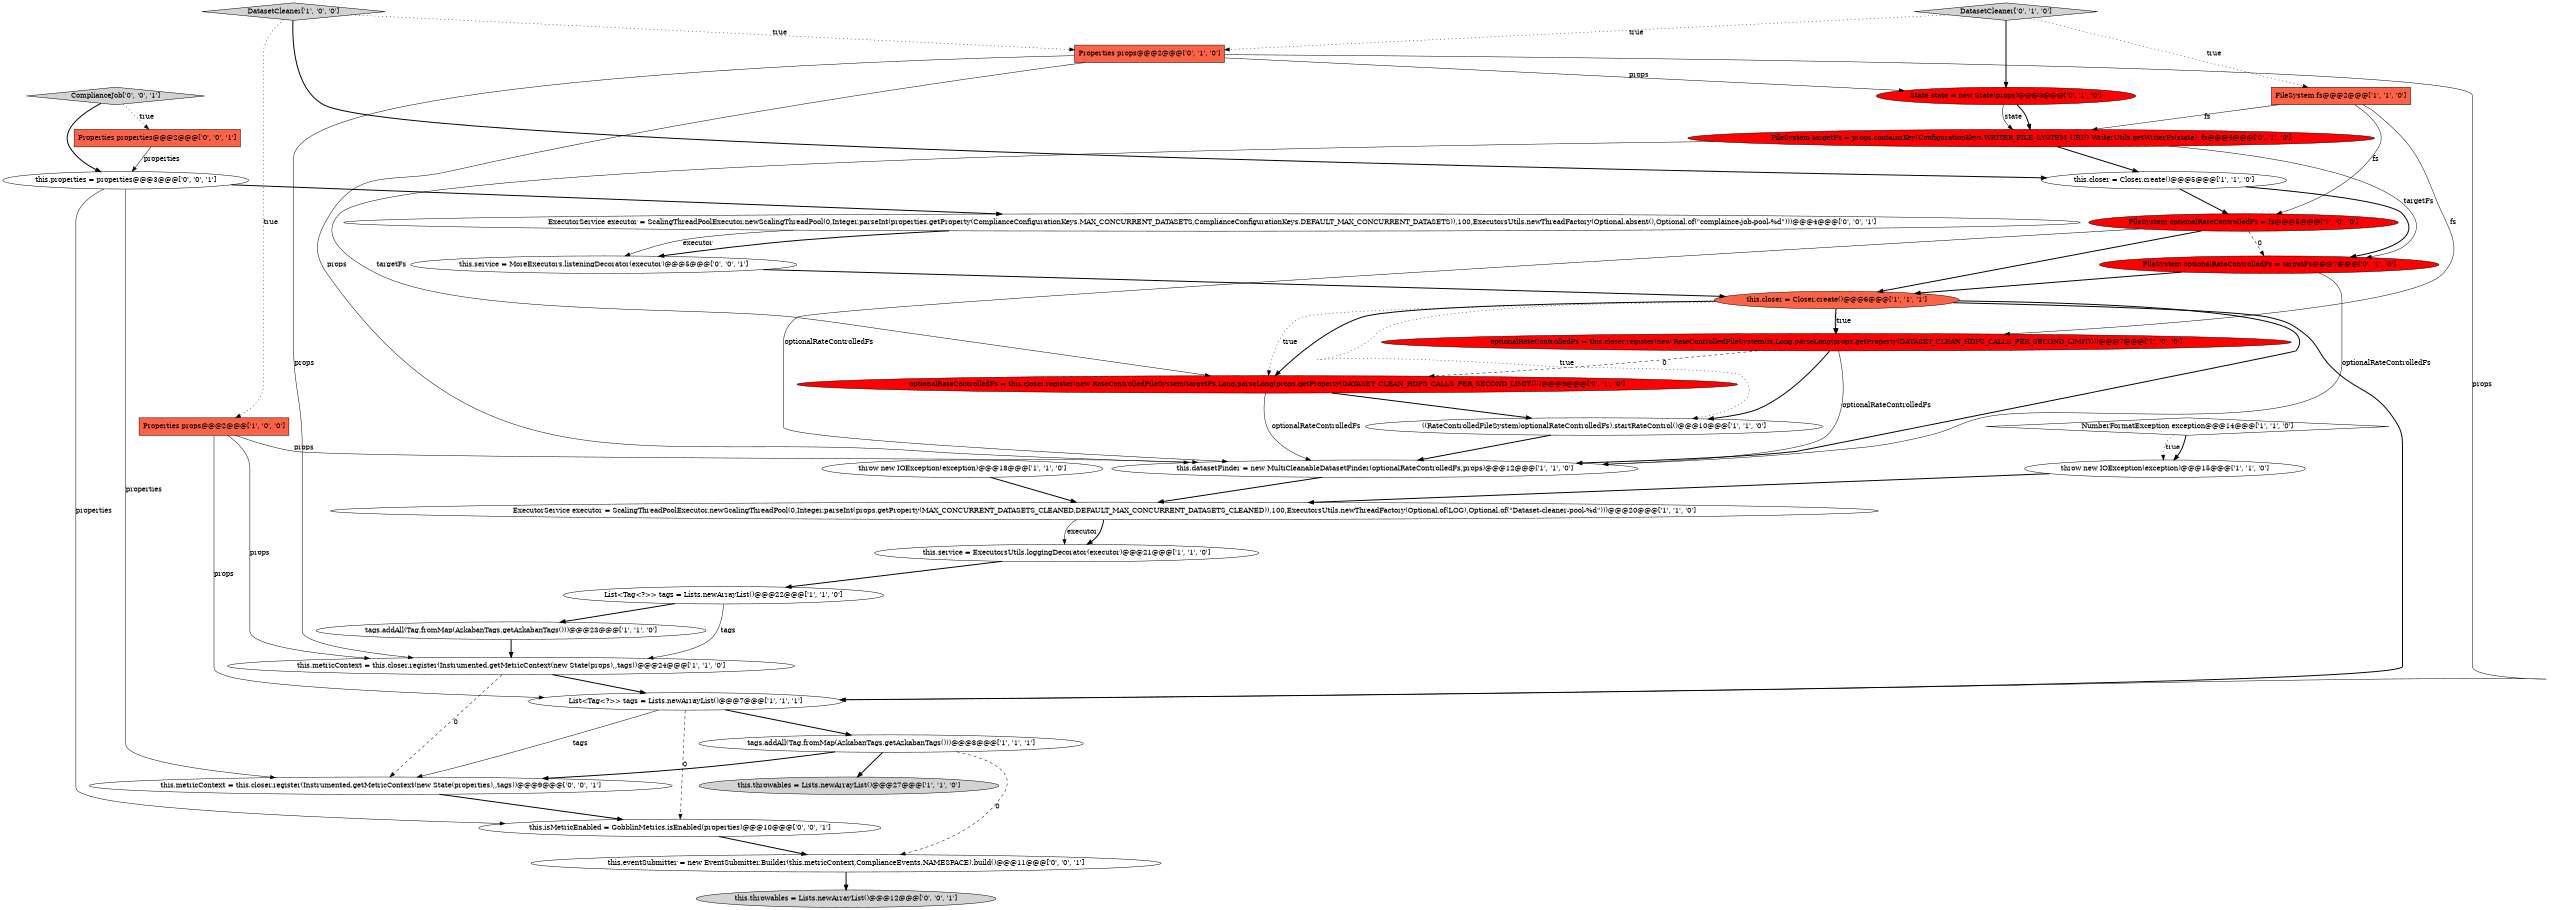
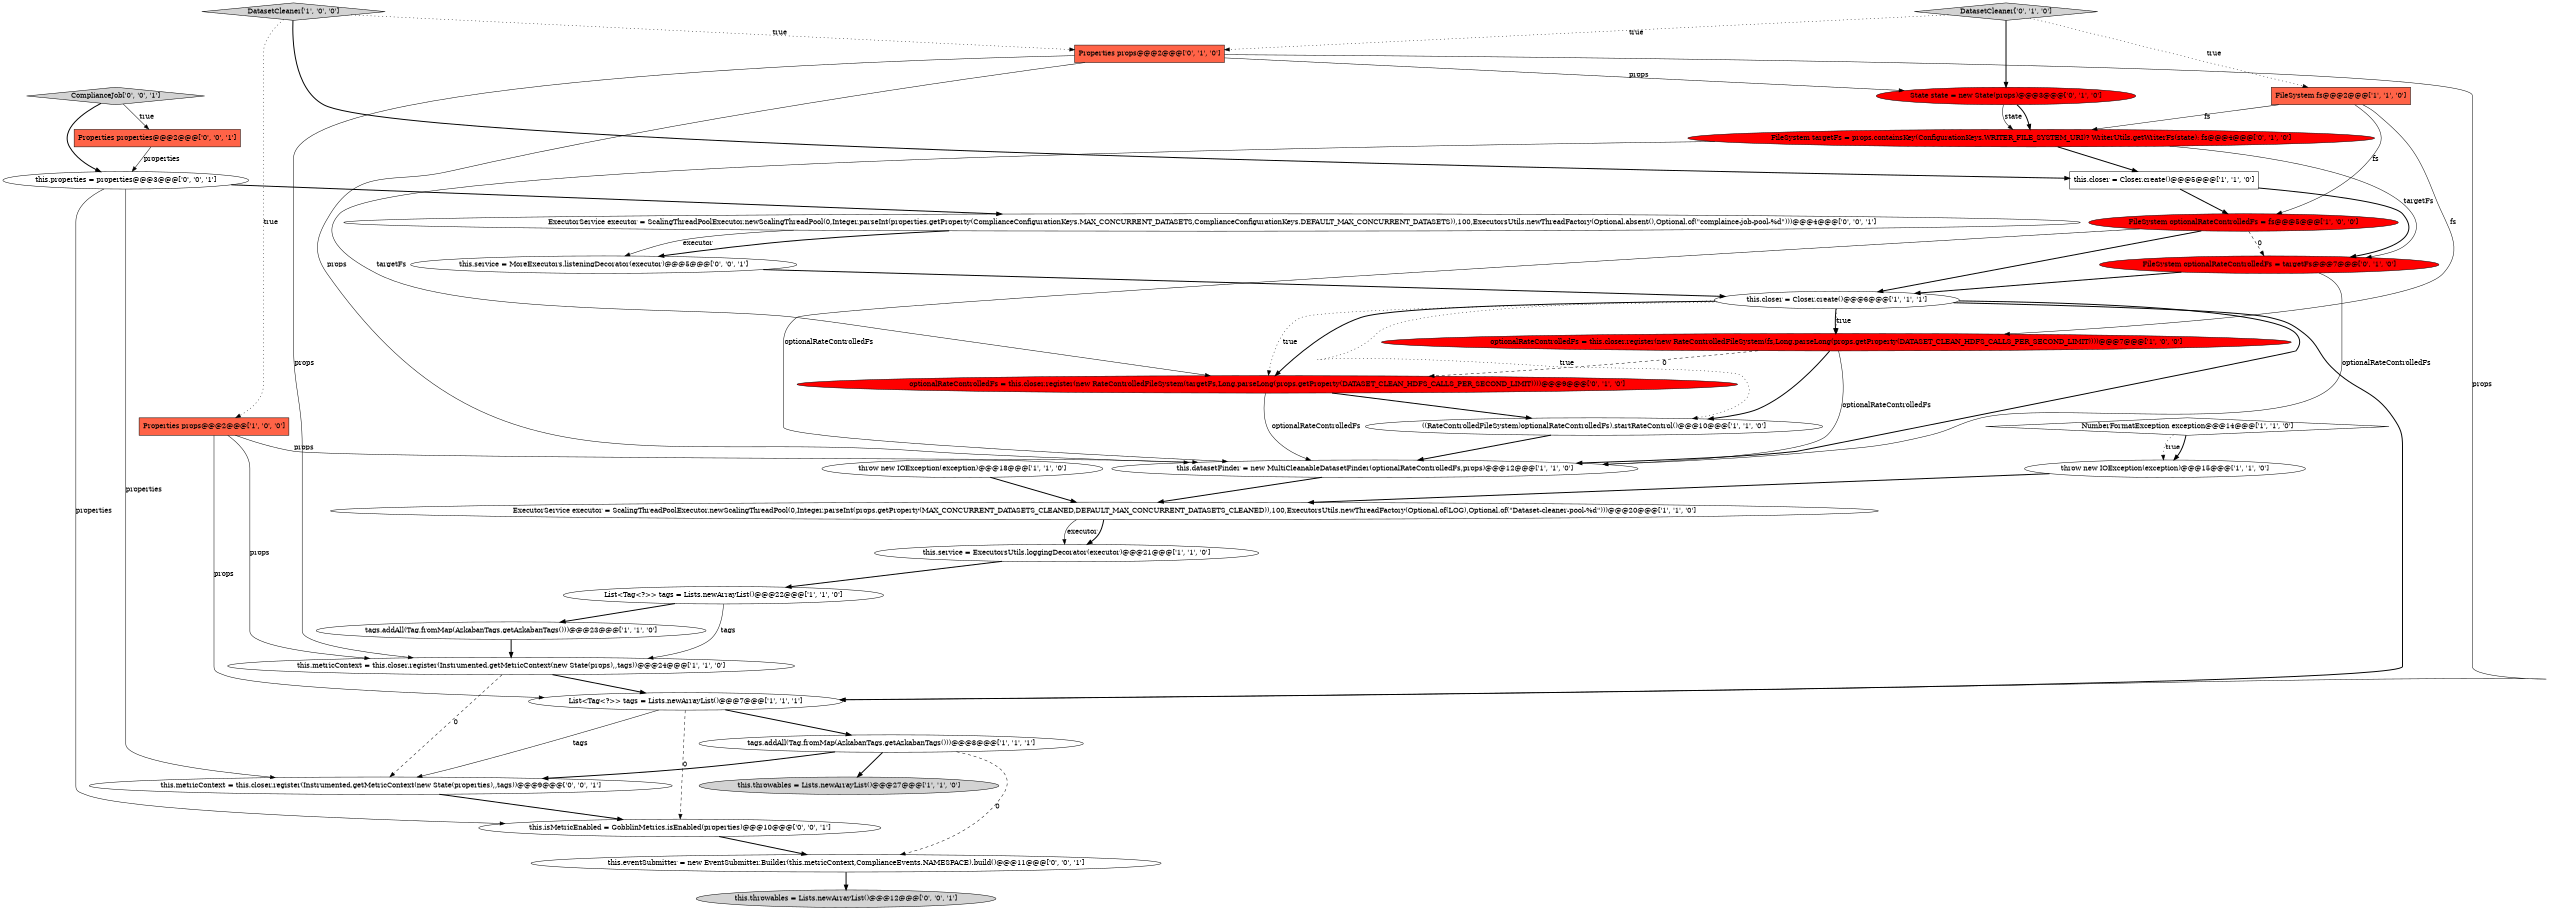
(134, 115) -> (134, 115)
(2164, 180) -> (2164, 180)
(1837, 300) -> (1837, 300)
